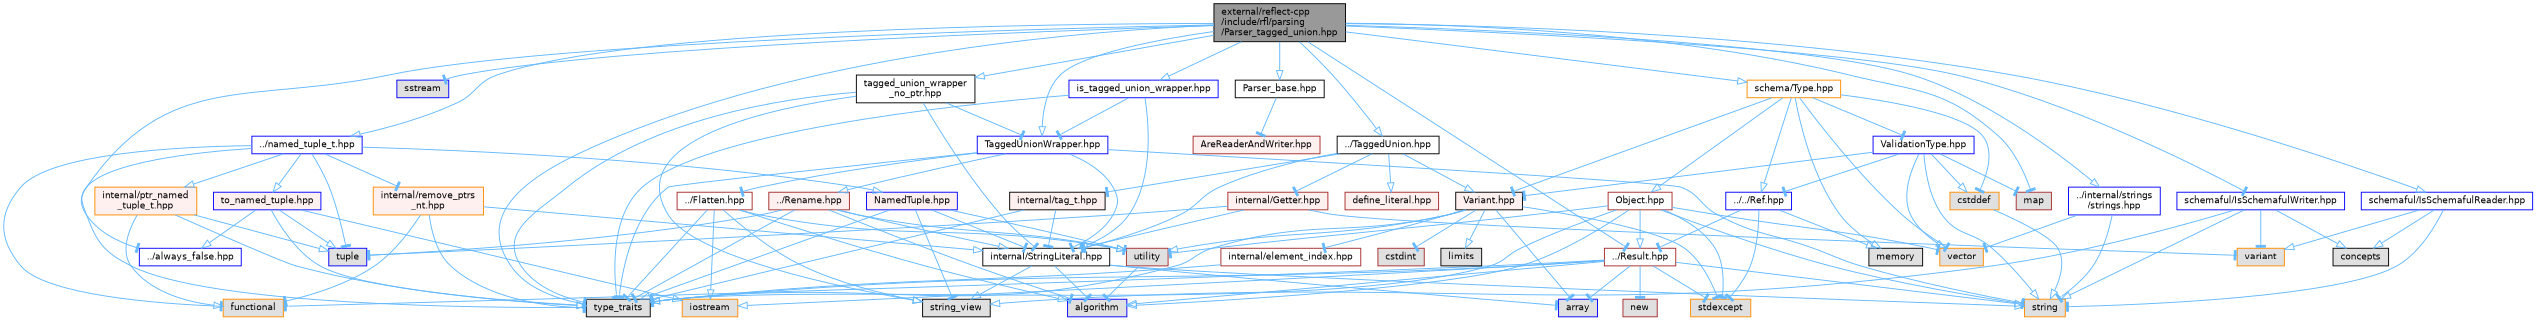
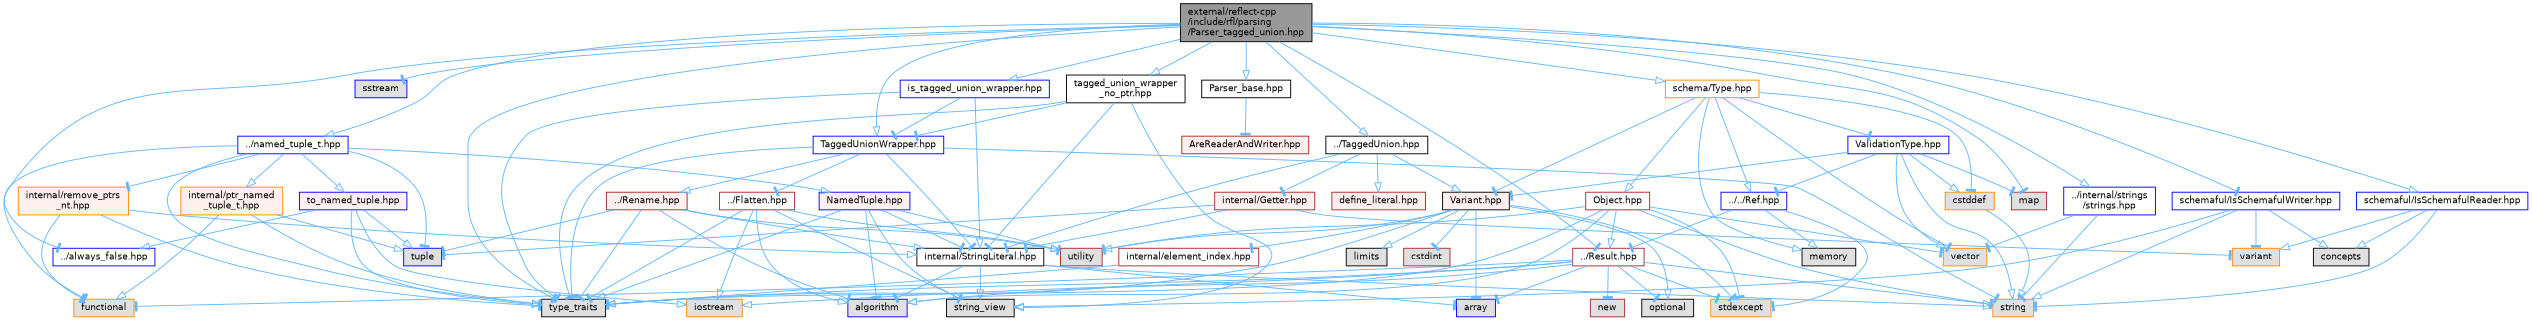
(1057, 201) -> none
(1124, 281) -> (872, 265)
none -> (1668, 308)
